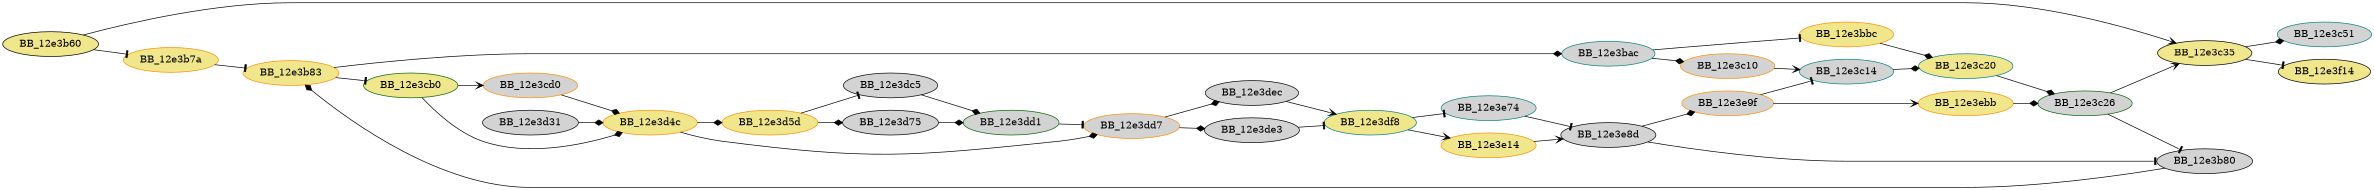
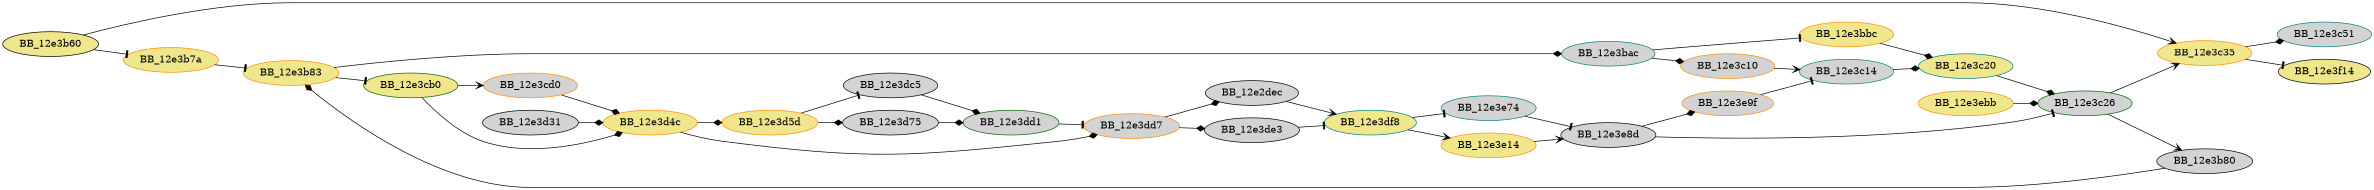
(2205, 53) -> (2205, 53)
(1252, 93) -> (1252, 93)
(1842, 103) -> none
(2143, 131) -> (2143, 131)
(1900, 161) -> (1854, 136)
